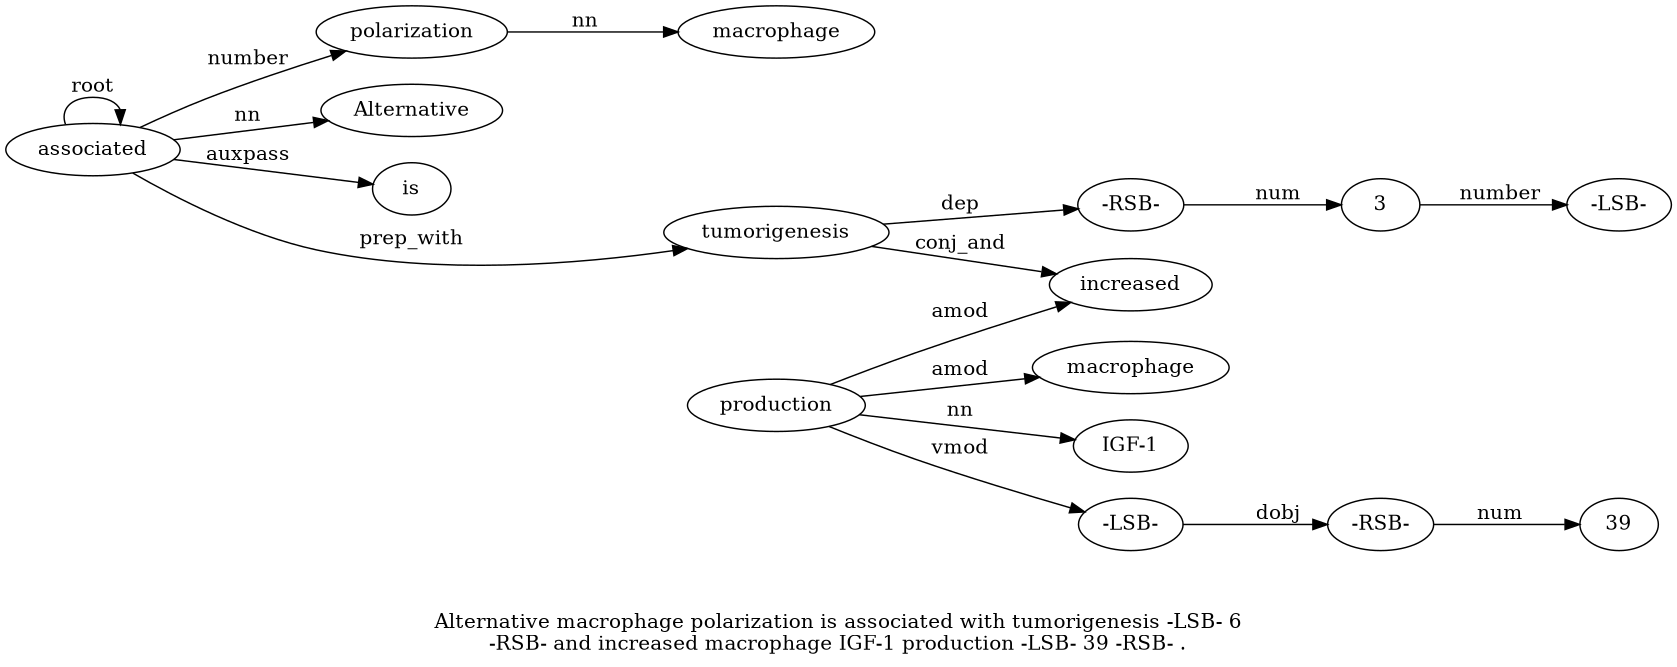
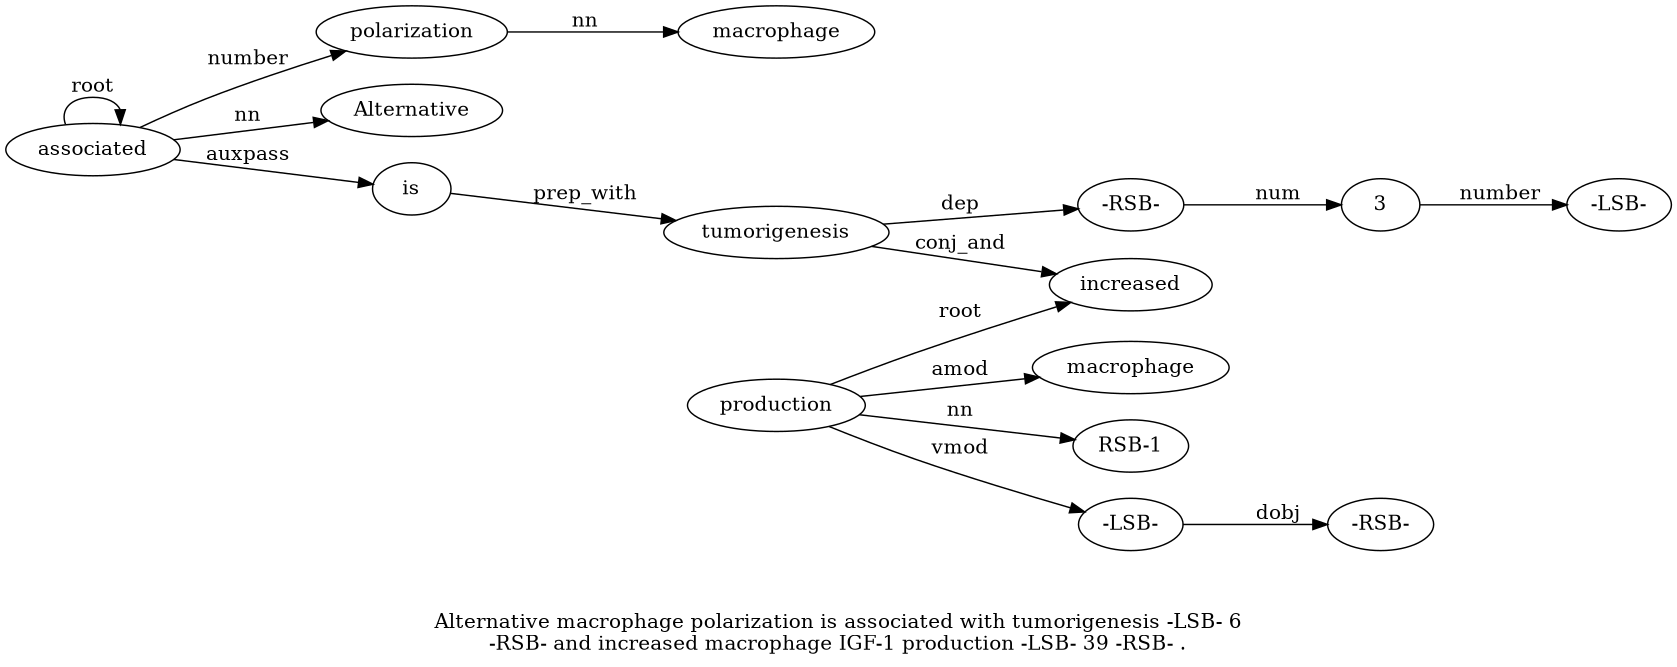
(395, 261) -> (556, 206)
(961, 312) -> (961, 312)
(1131, 446) -> (1131, 446)
(1619, 524) -> none
